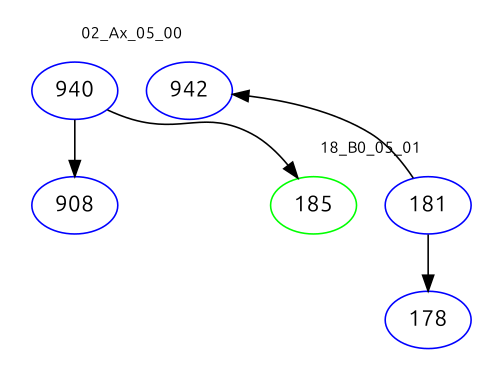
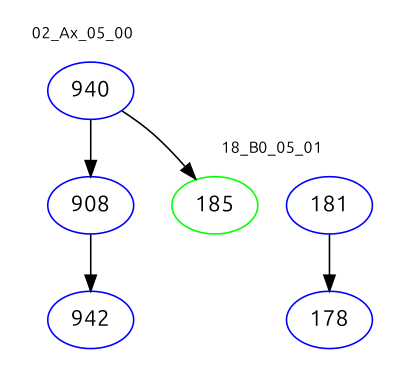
(341, 119) -> (91, 255)
